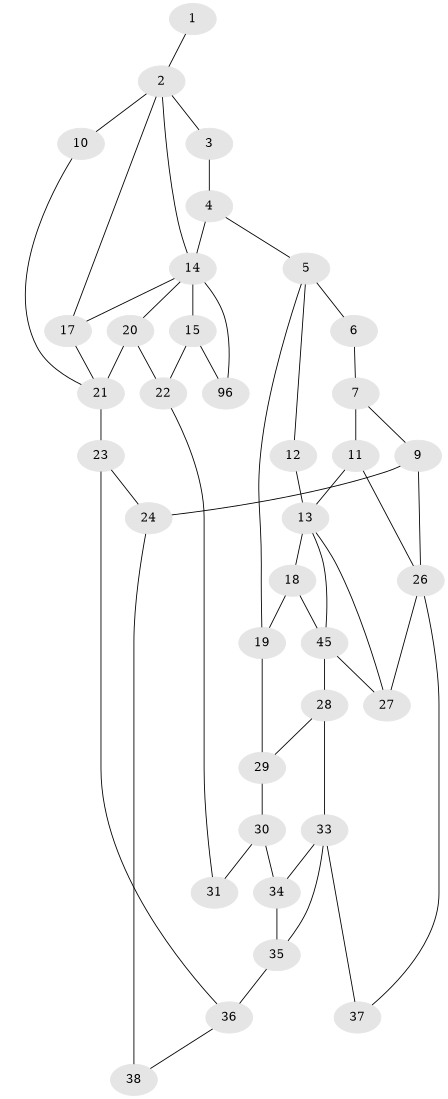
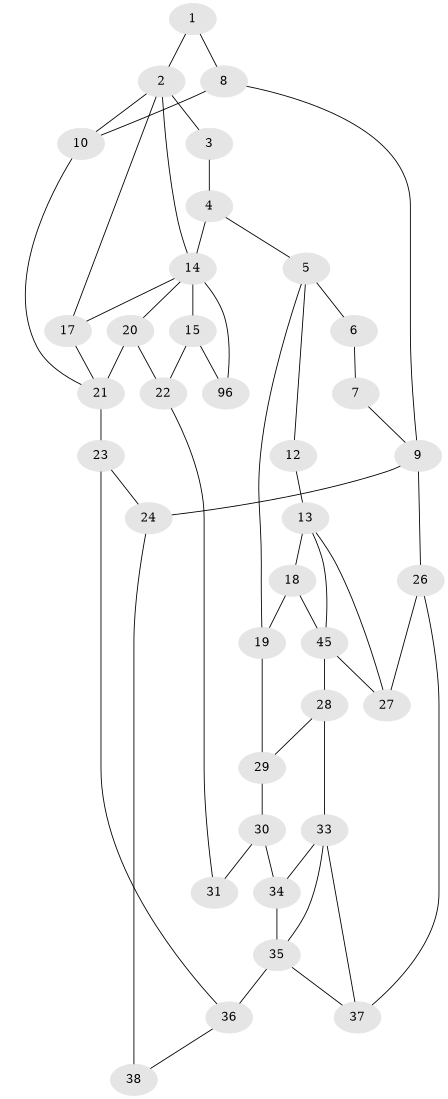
none -> (224, 81)
(356, 456) -> none
none -> (317, 986)
